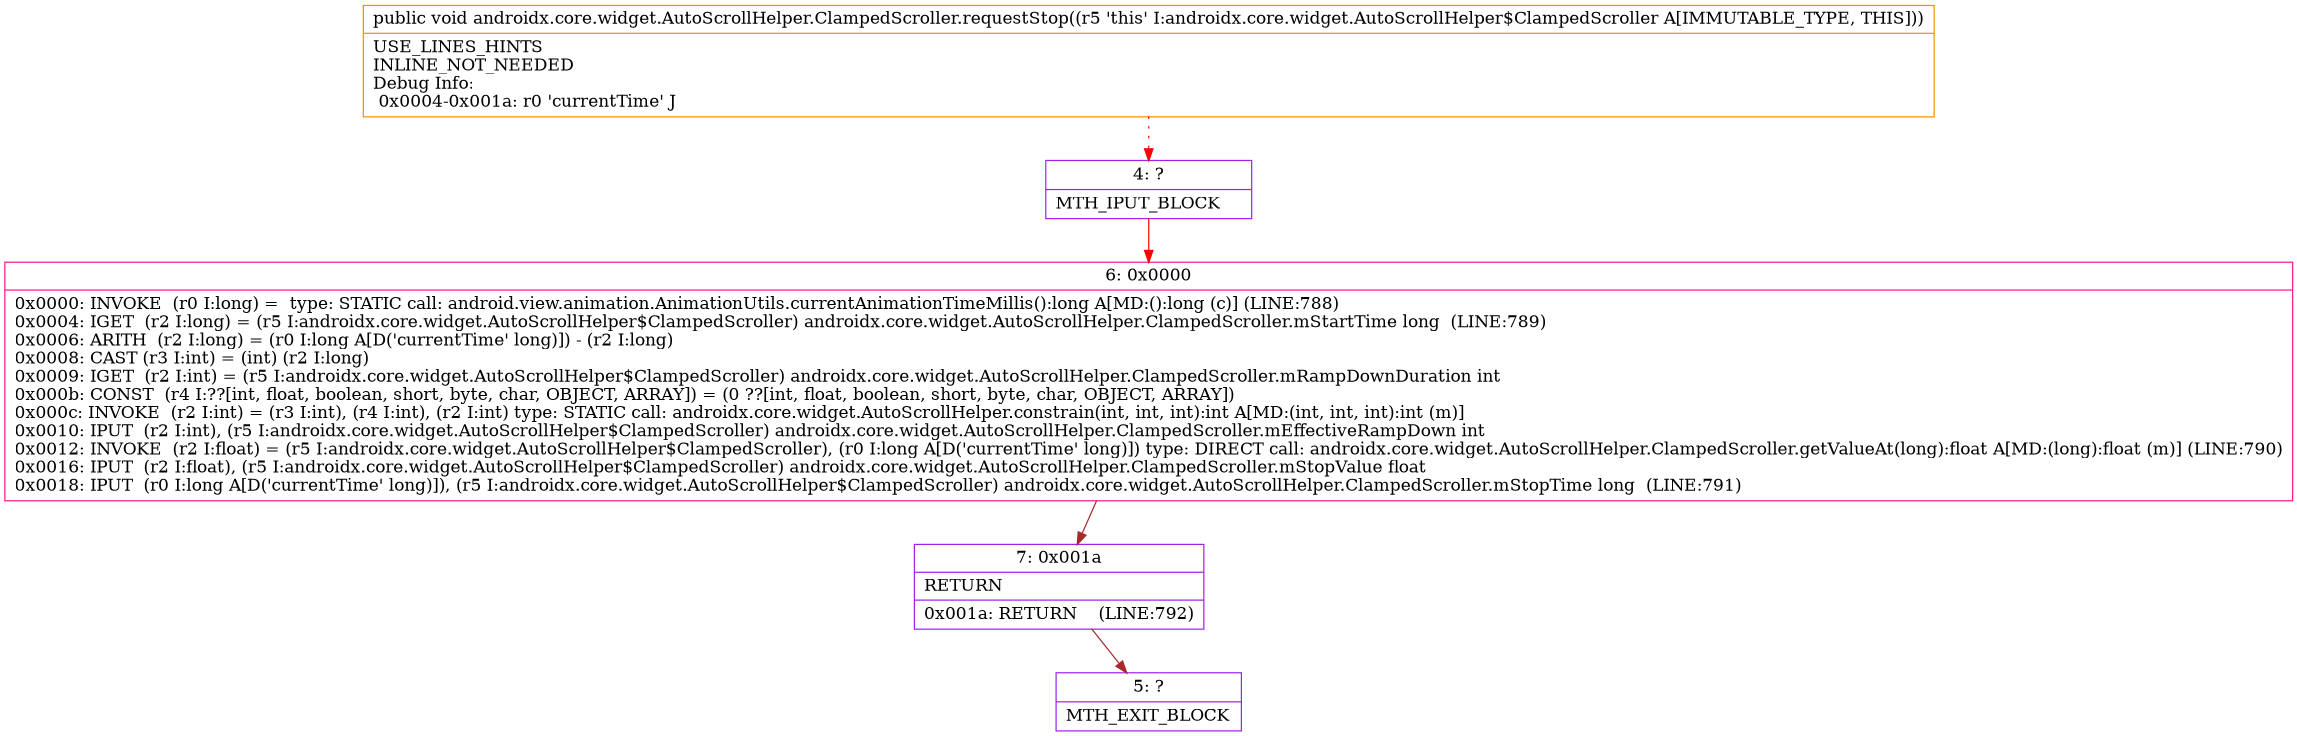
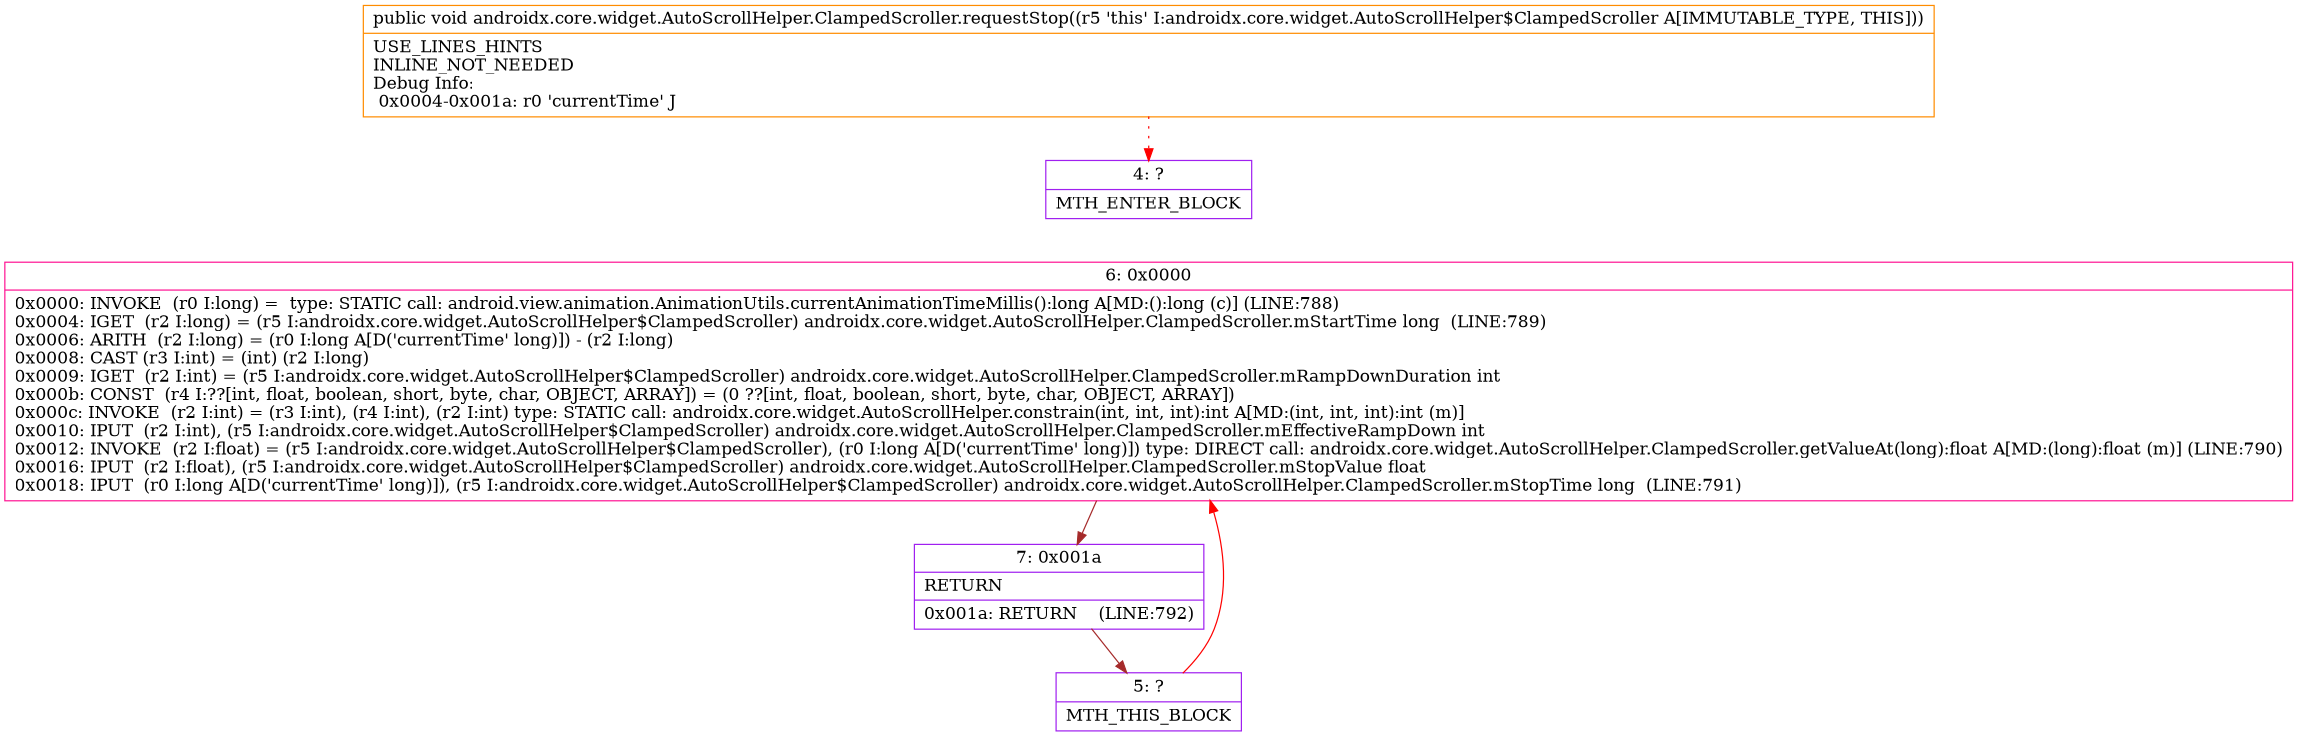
(1138, 203) -> (1149, 203)
(1149, 234) -> (1222, 598)
(1148, 716) -> (1149, 716)
